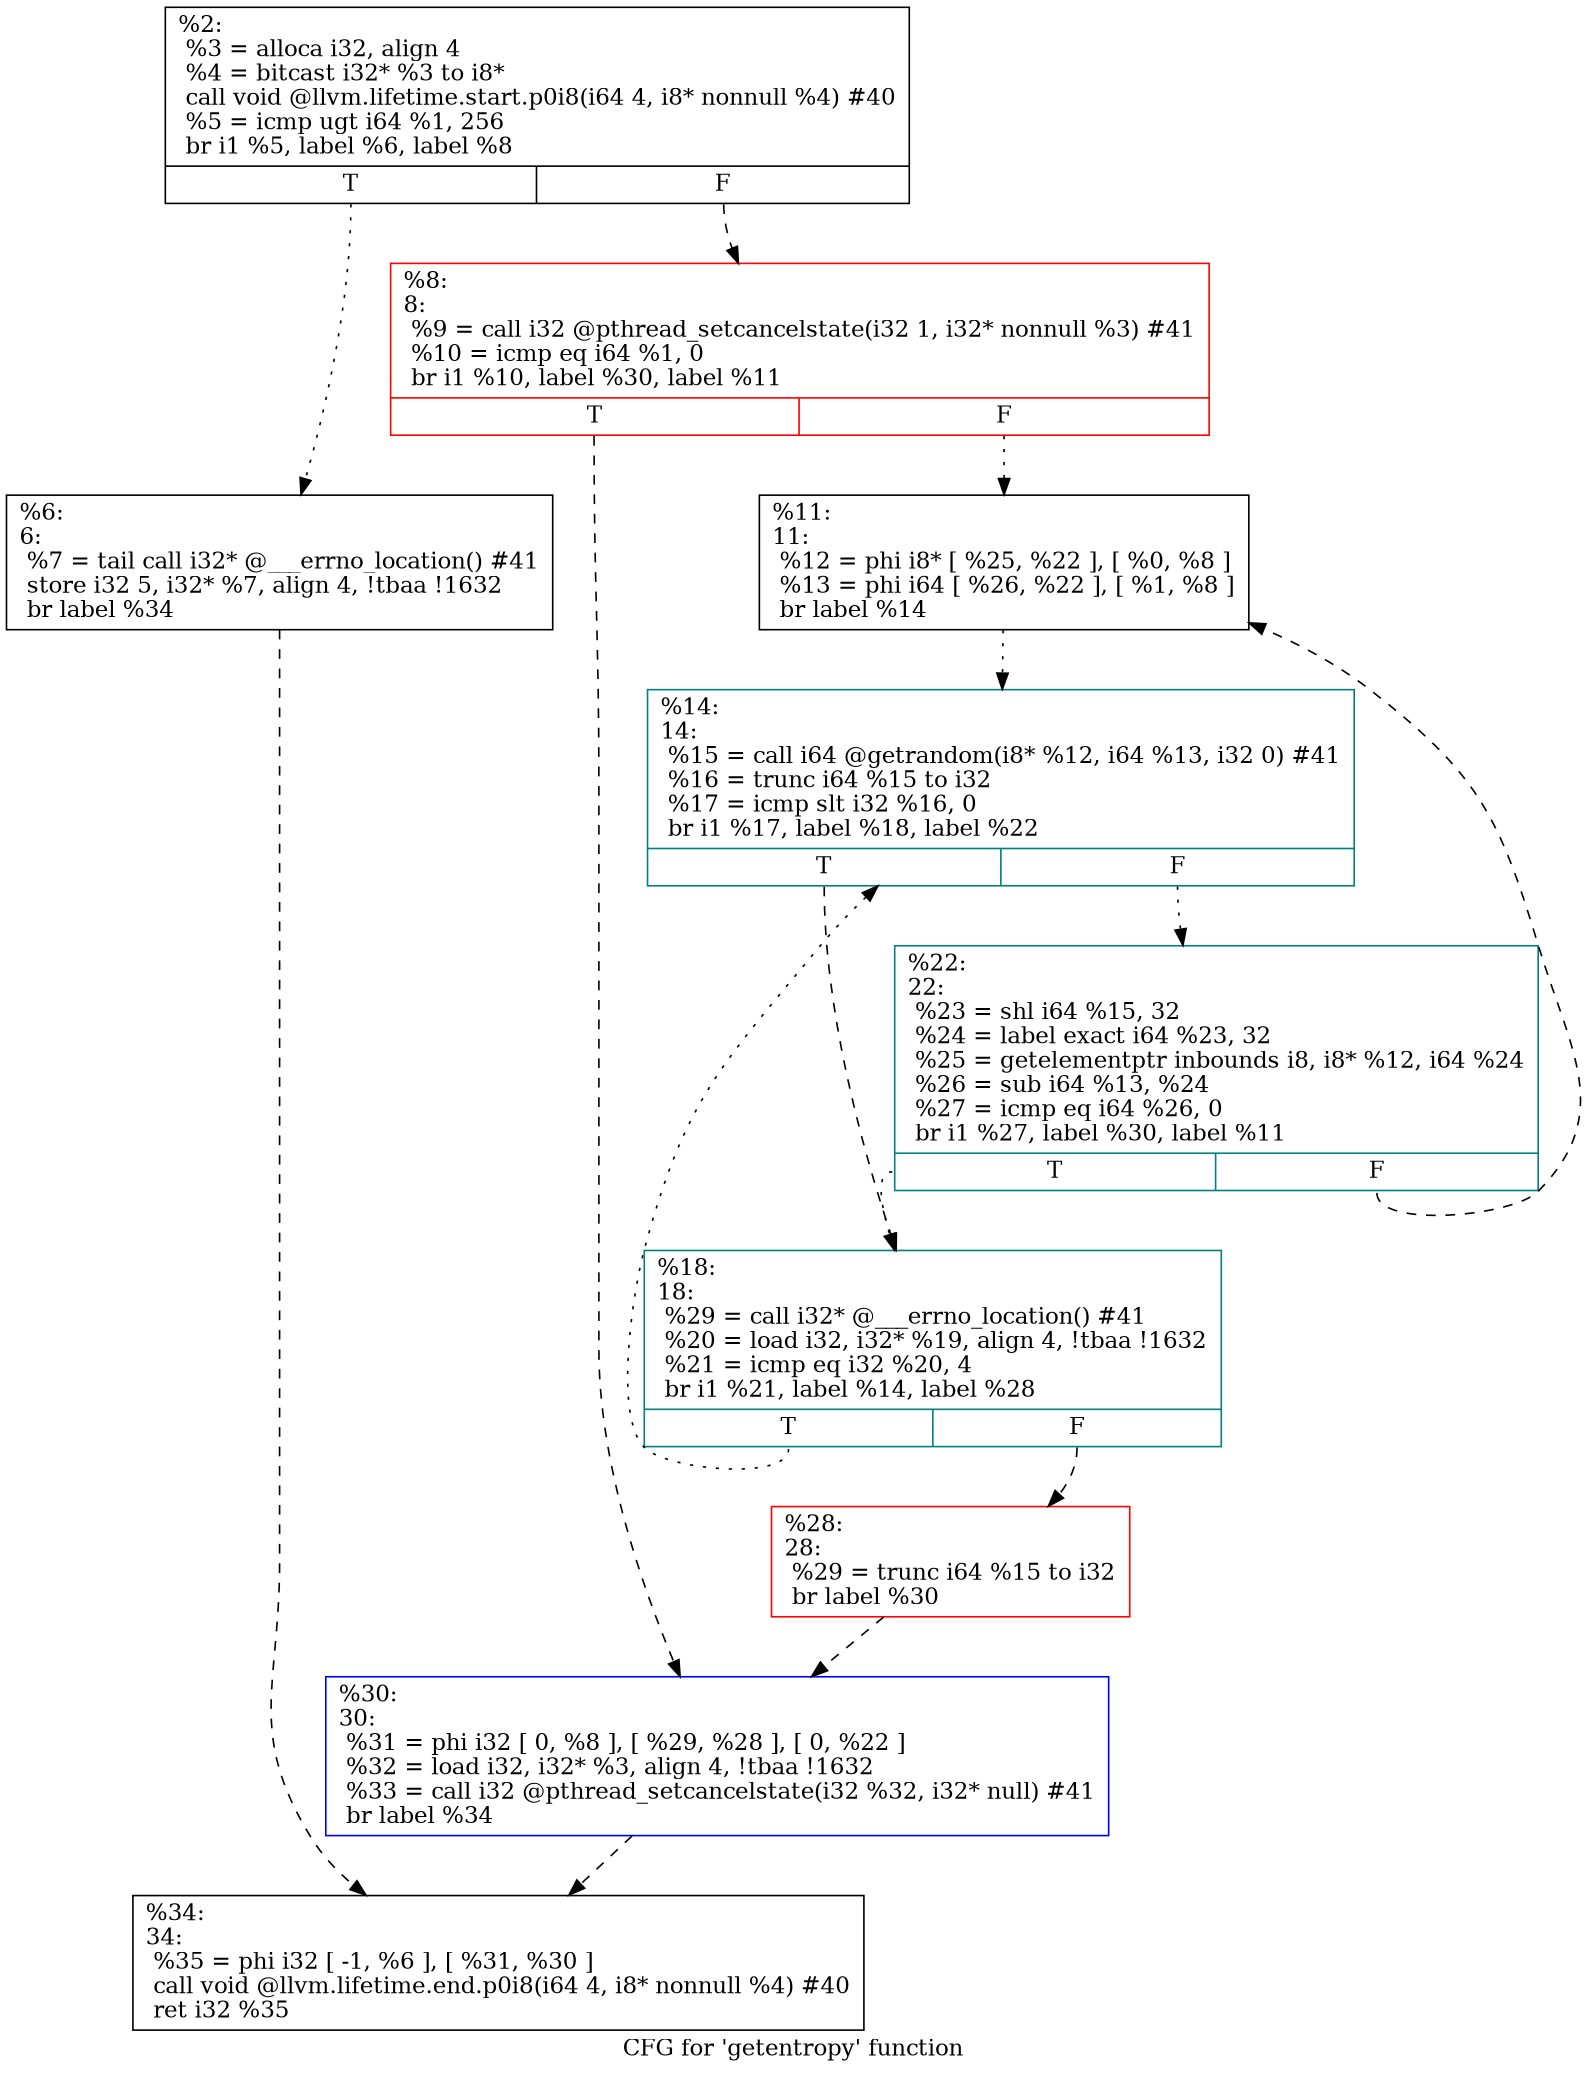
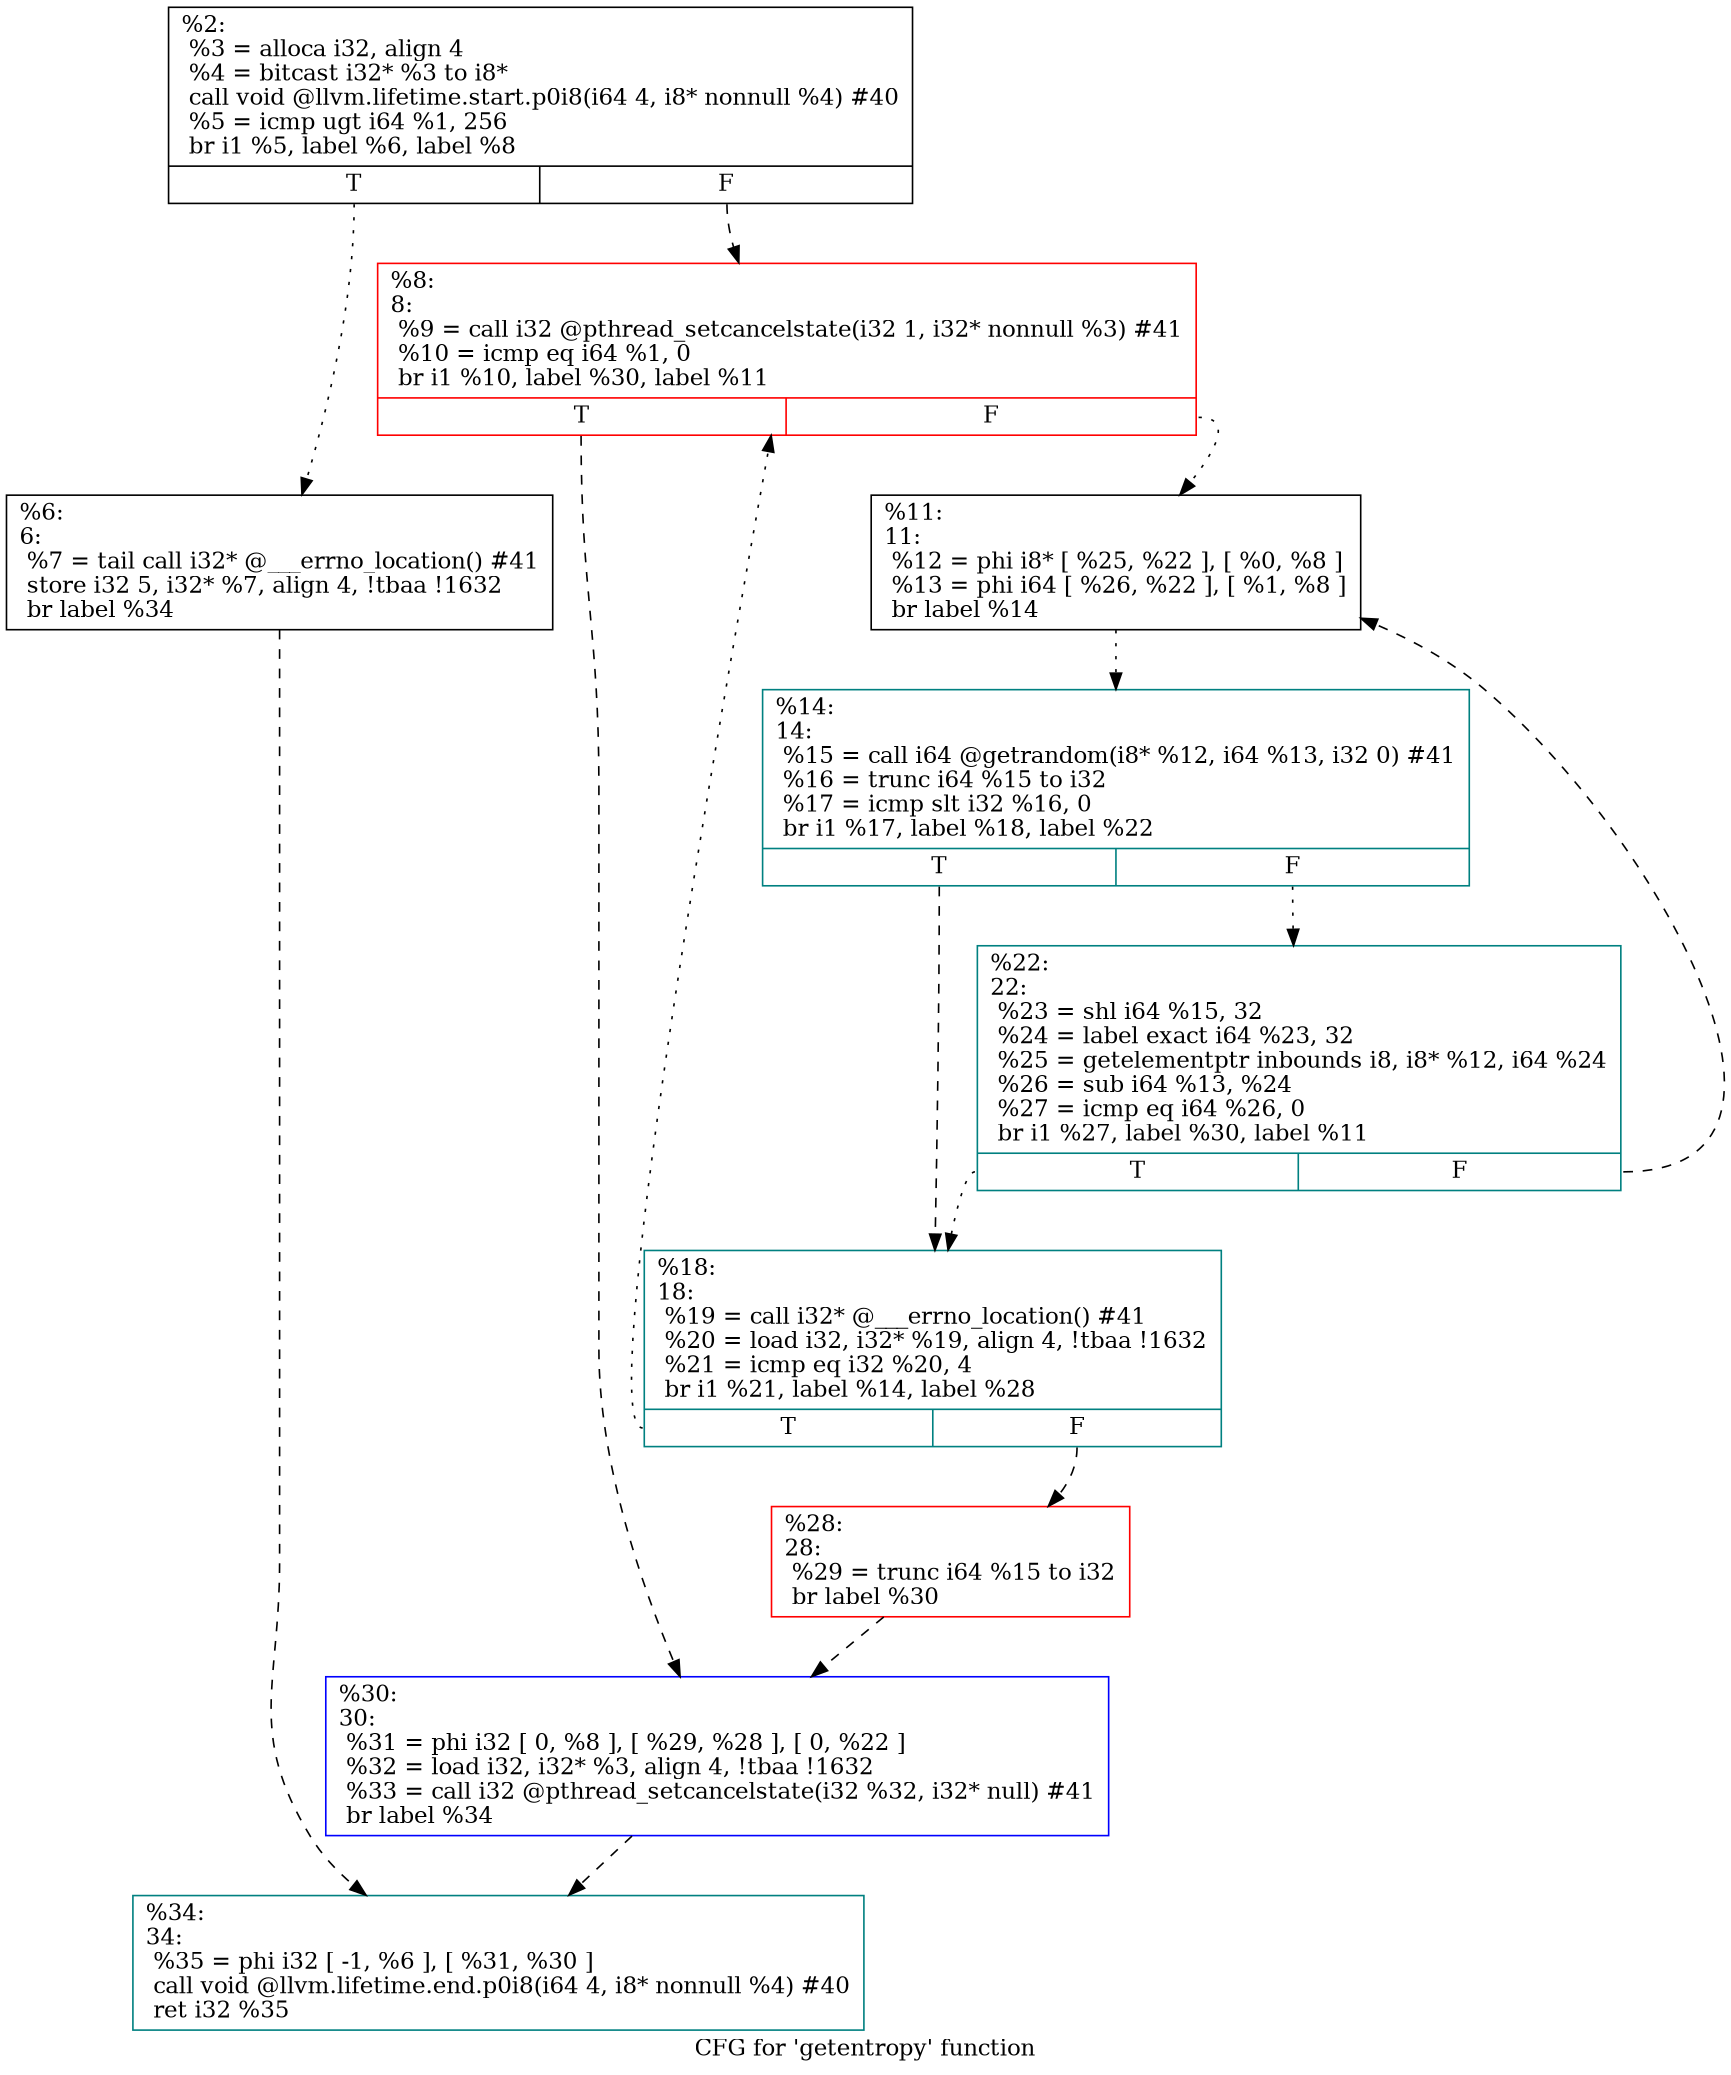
(653, 1219) -> (684, 939)
(902, 1317) -> (902, 1317)
(498, 1963) -> (498, 1963)
